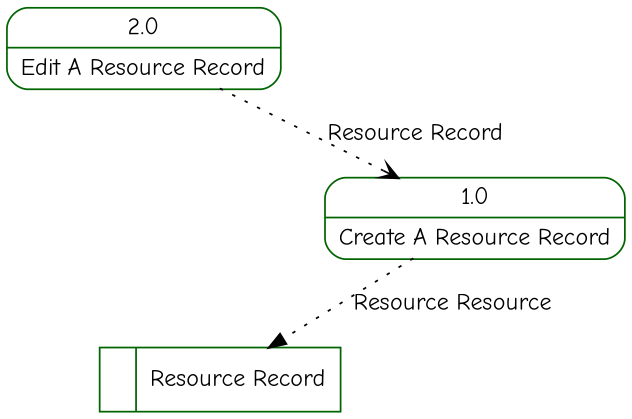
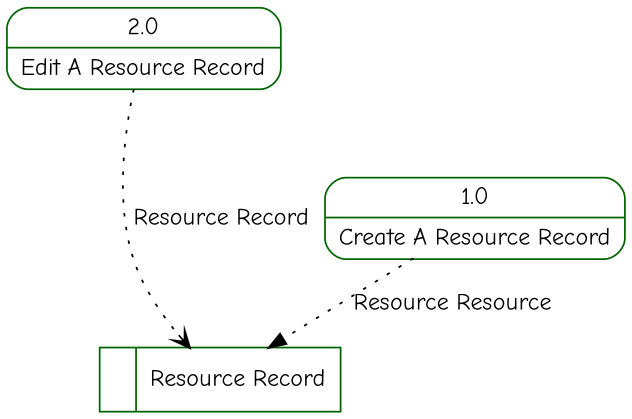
(302, 130) -> (125, 218)
